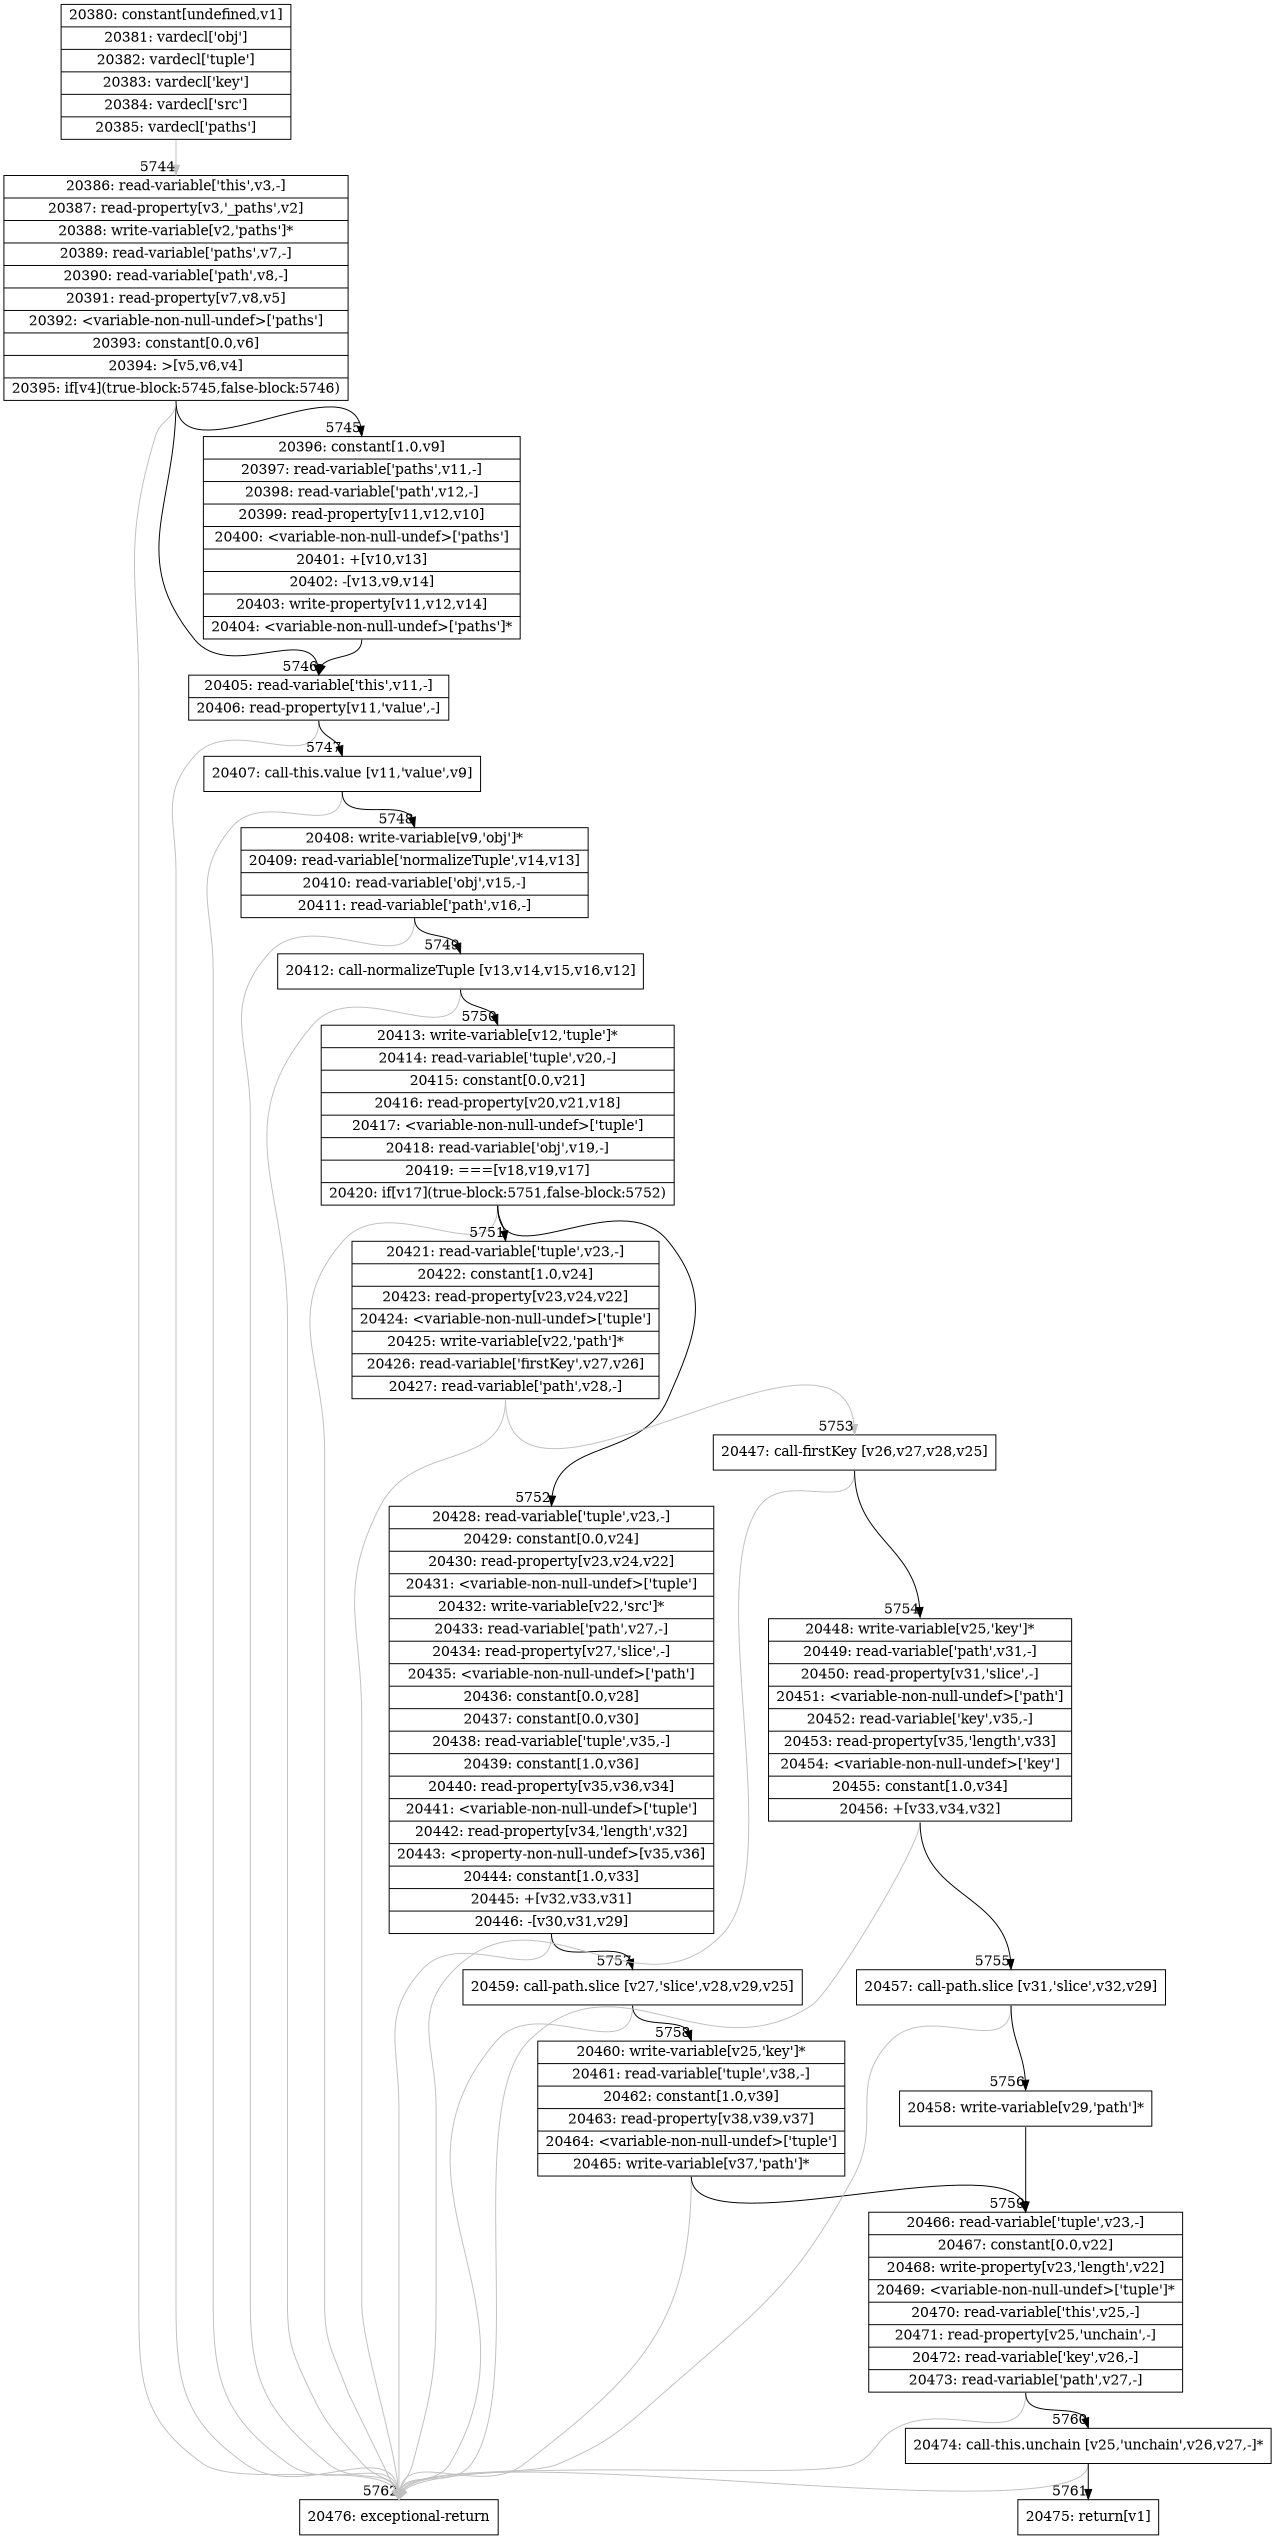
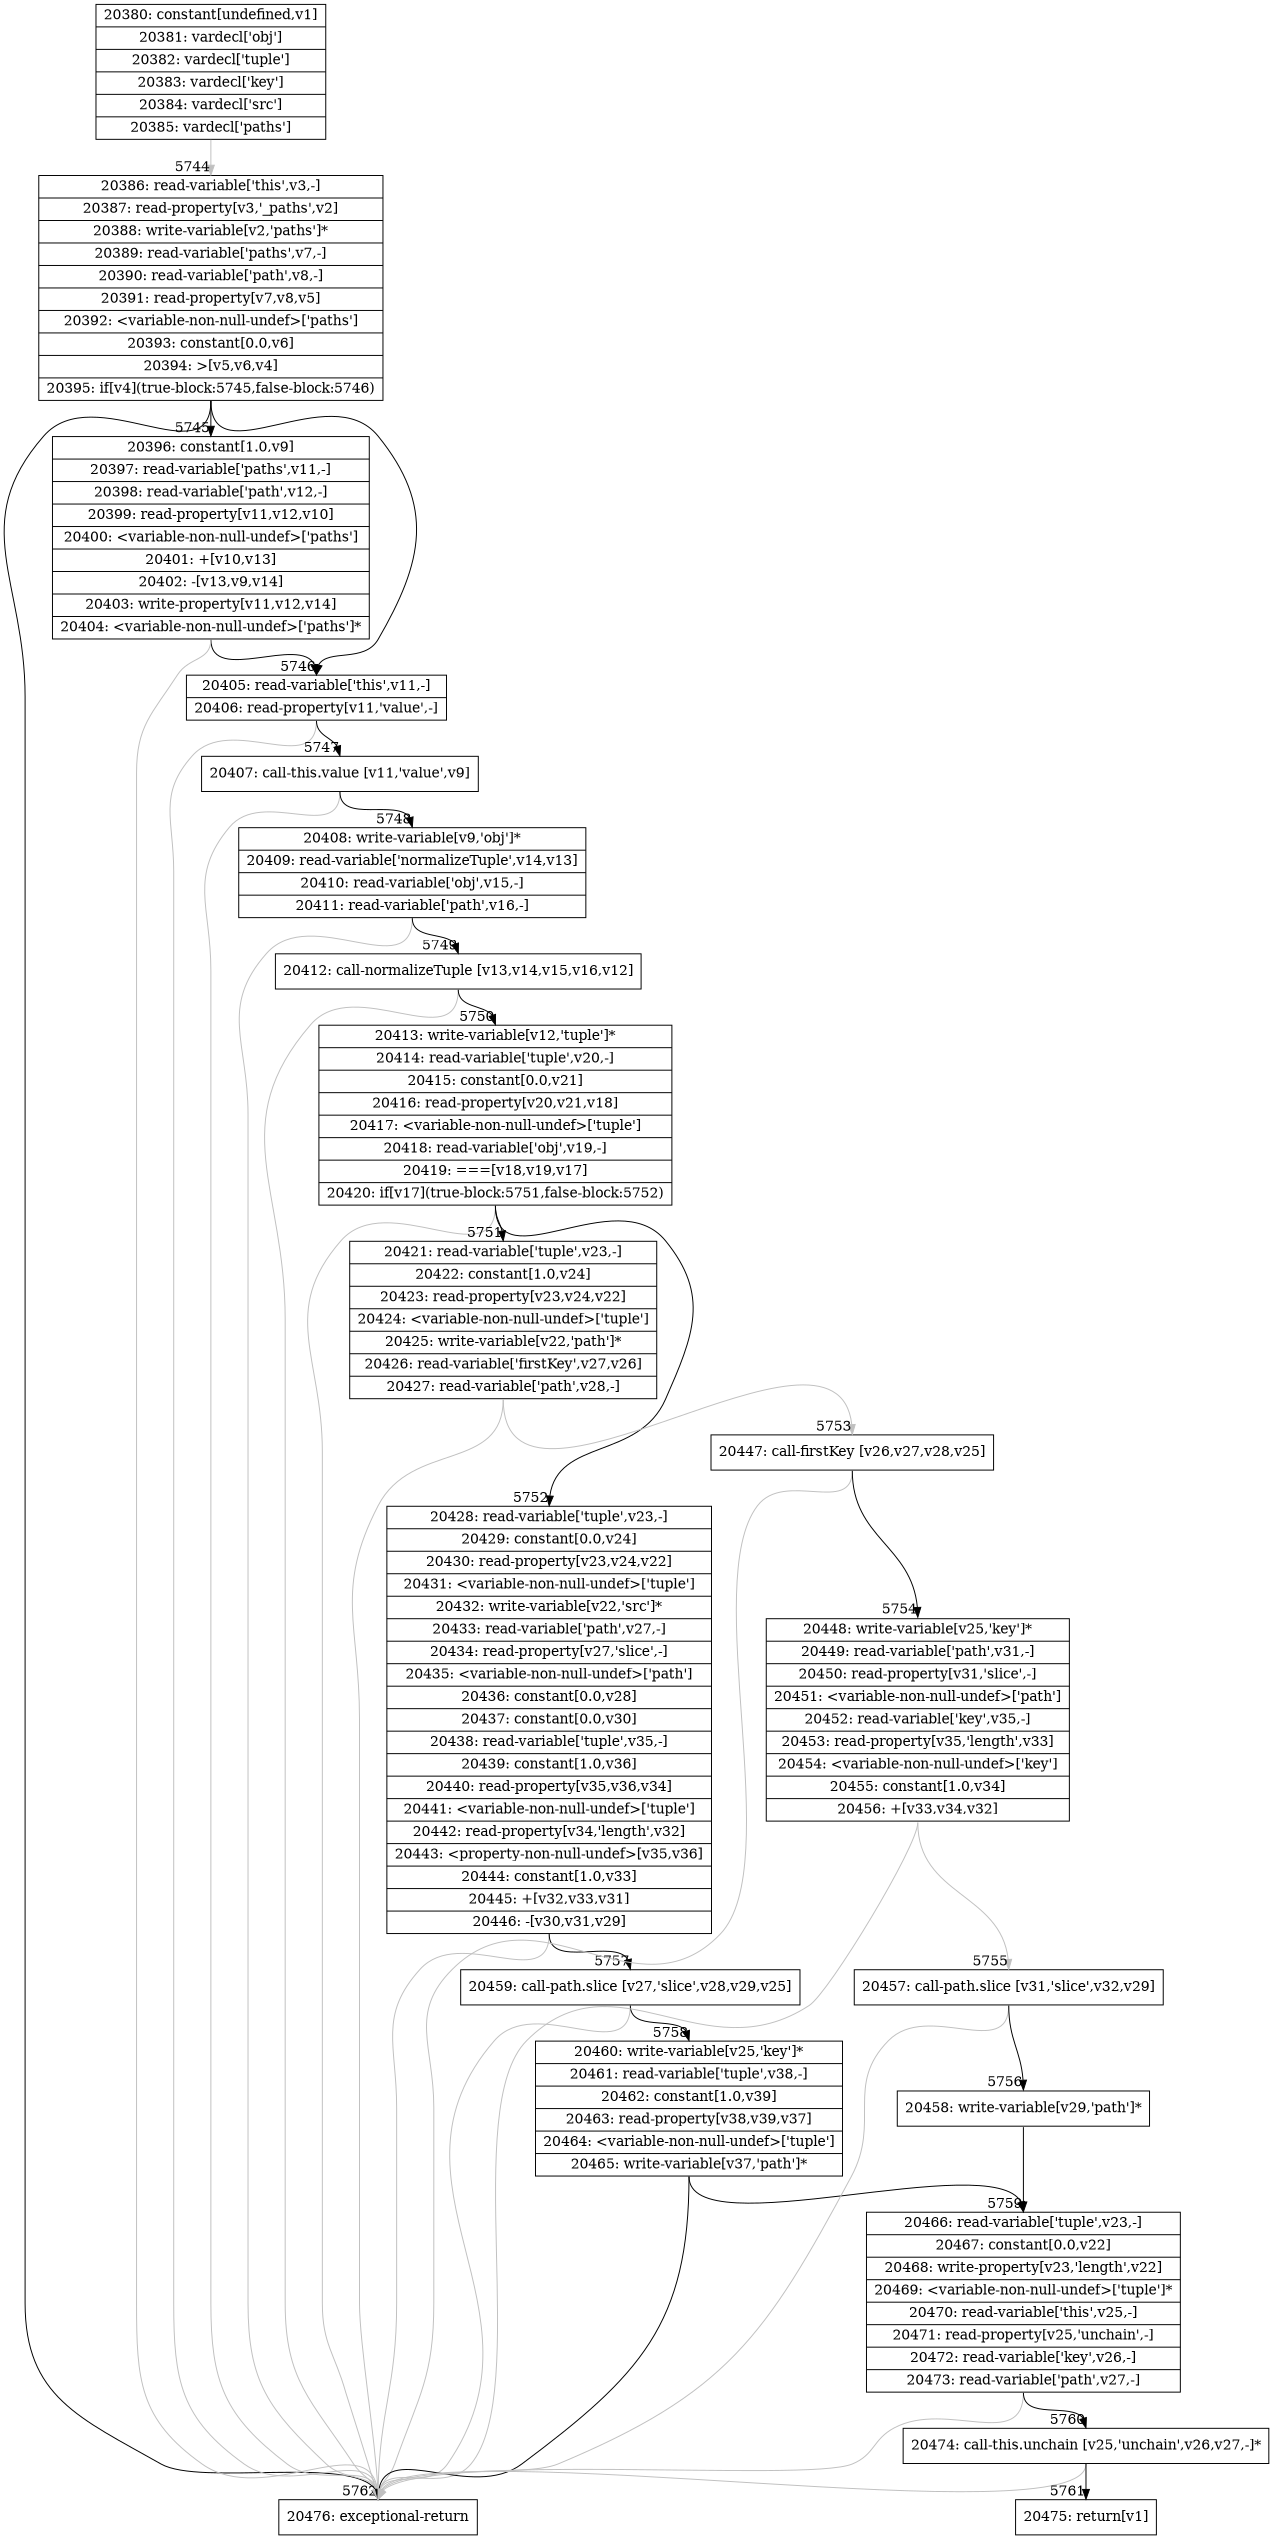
(139, 1538) -> (25, 1490)
none -> (137, 1645)
(962, 1893) -> (959, 1893)
(606, 2395) -> (598, 2403)
